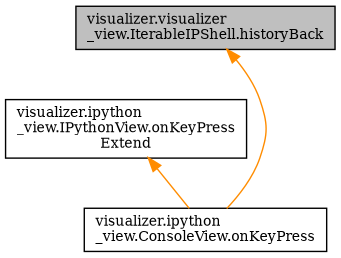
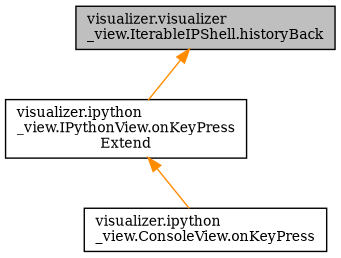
(266, 136) -> (164, 80)
